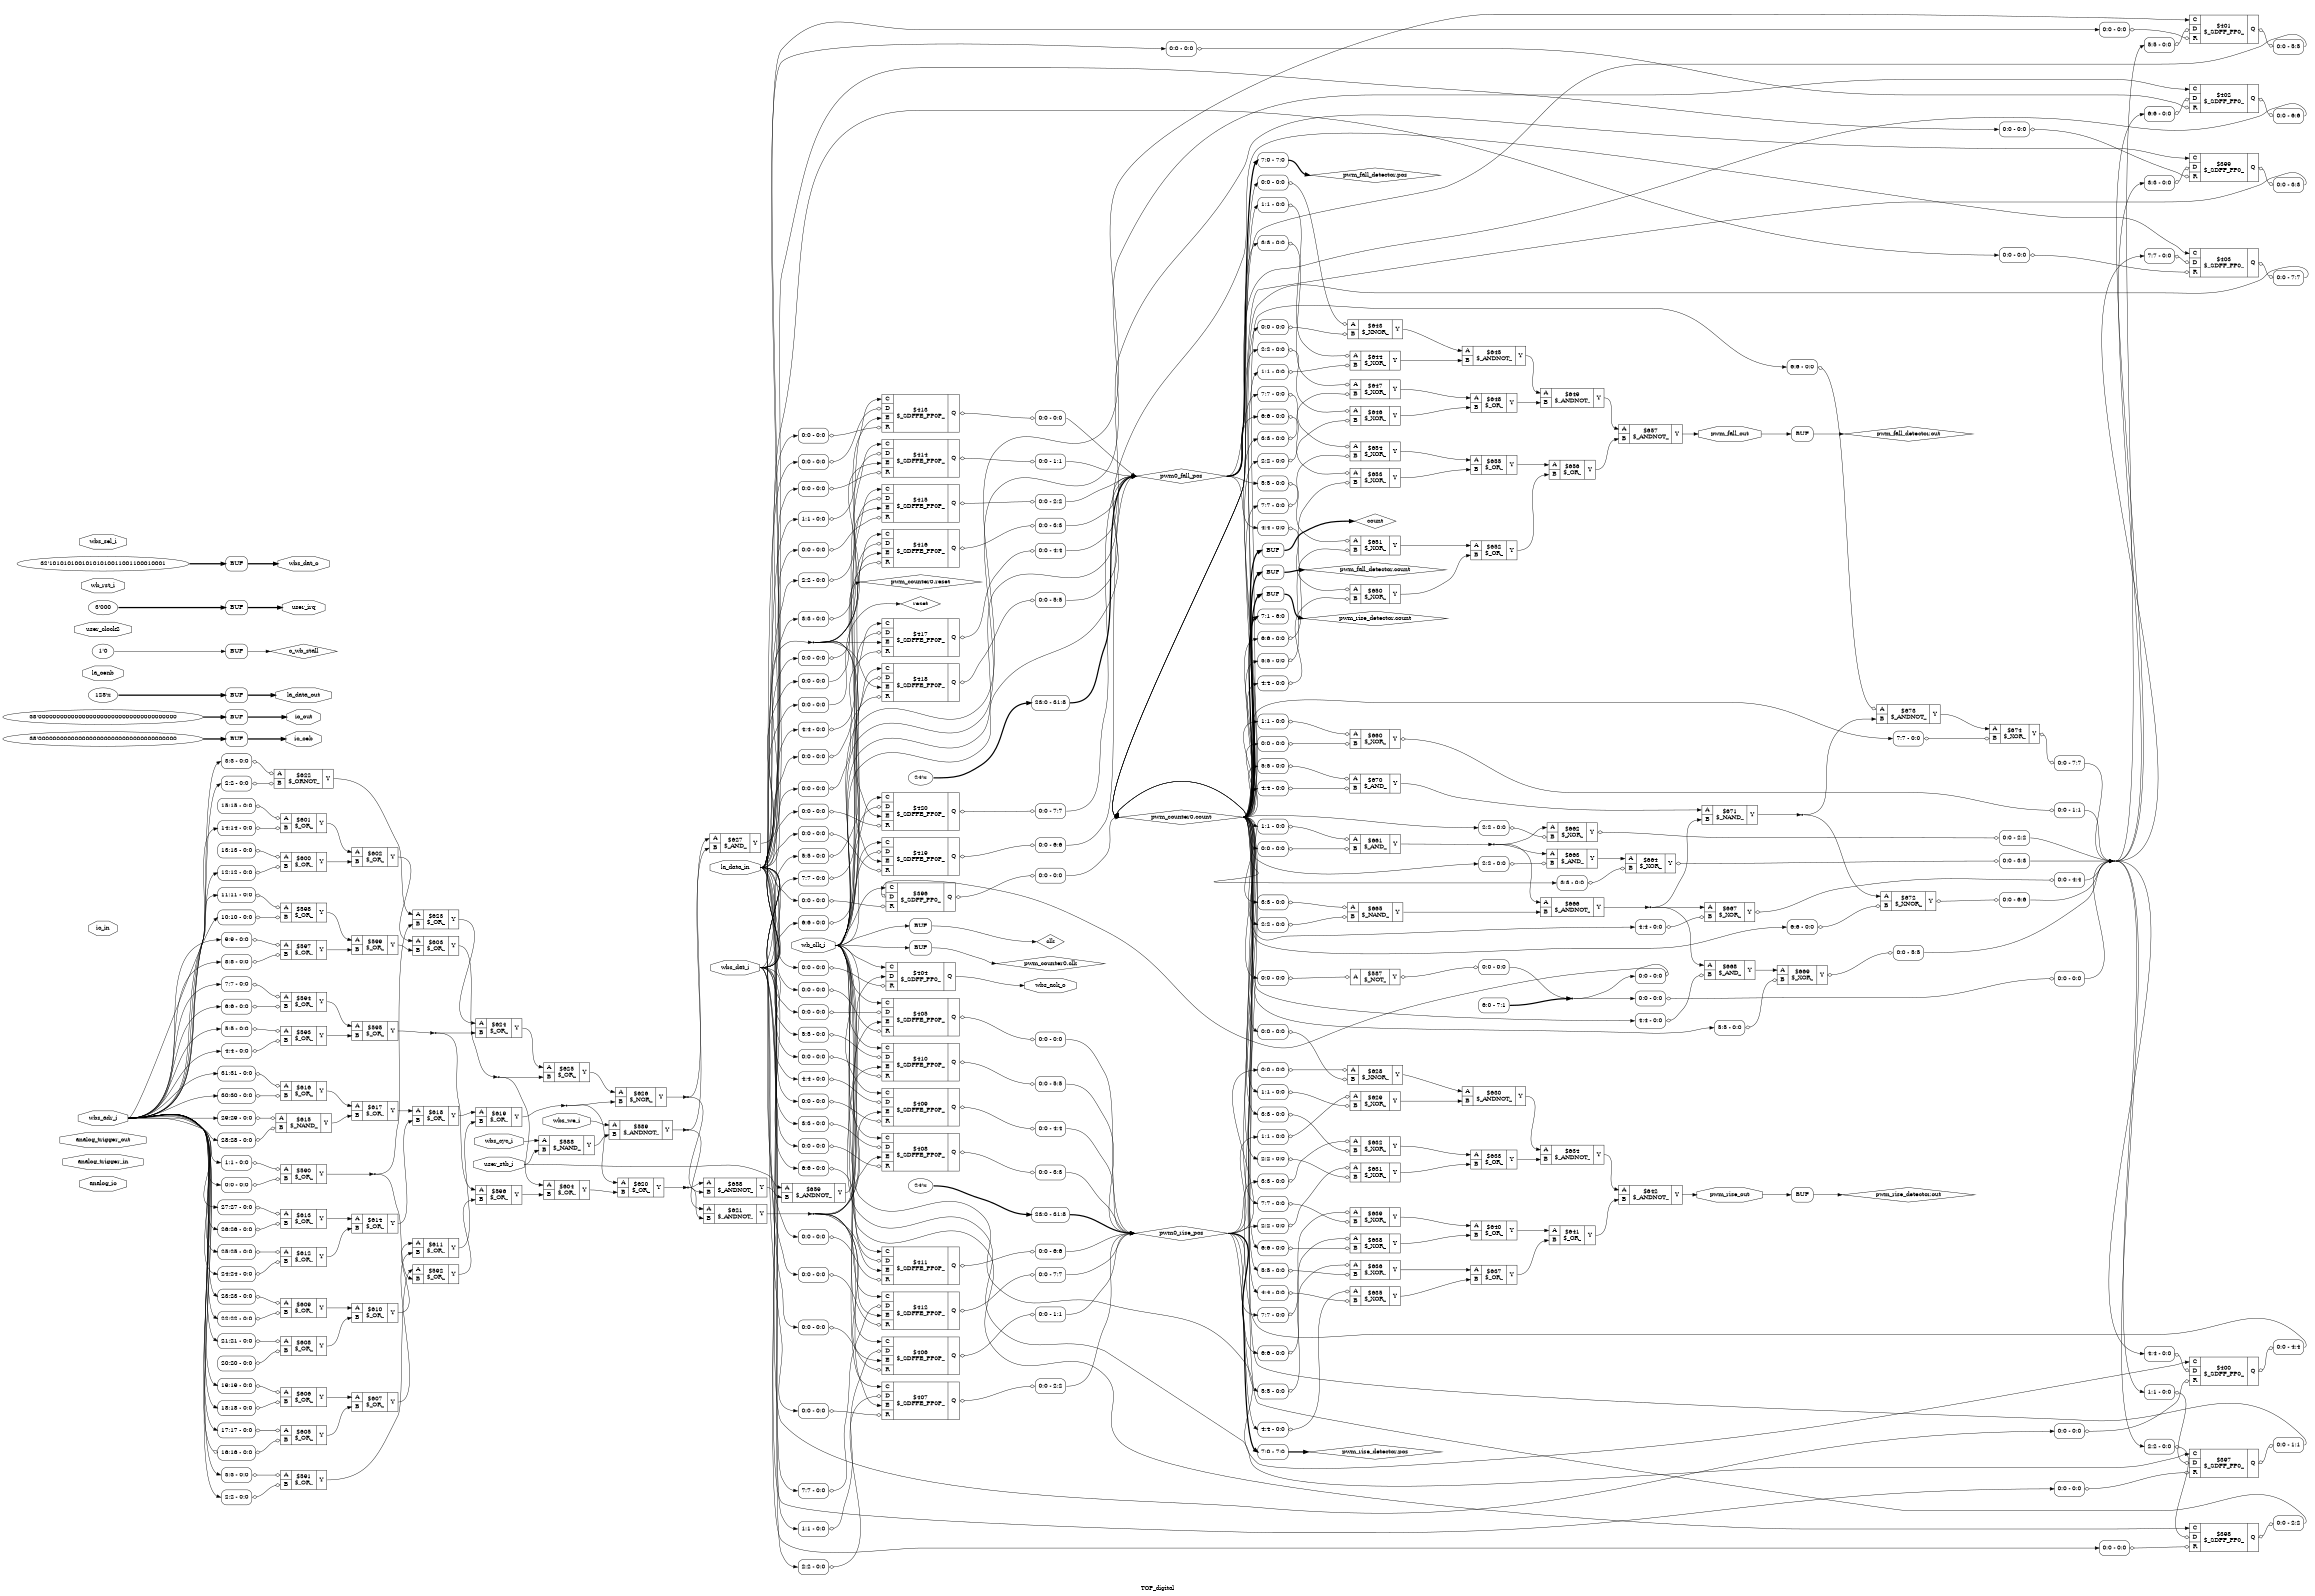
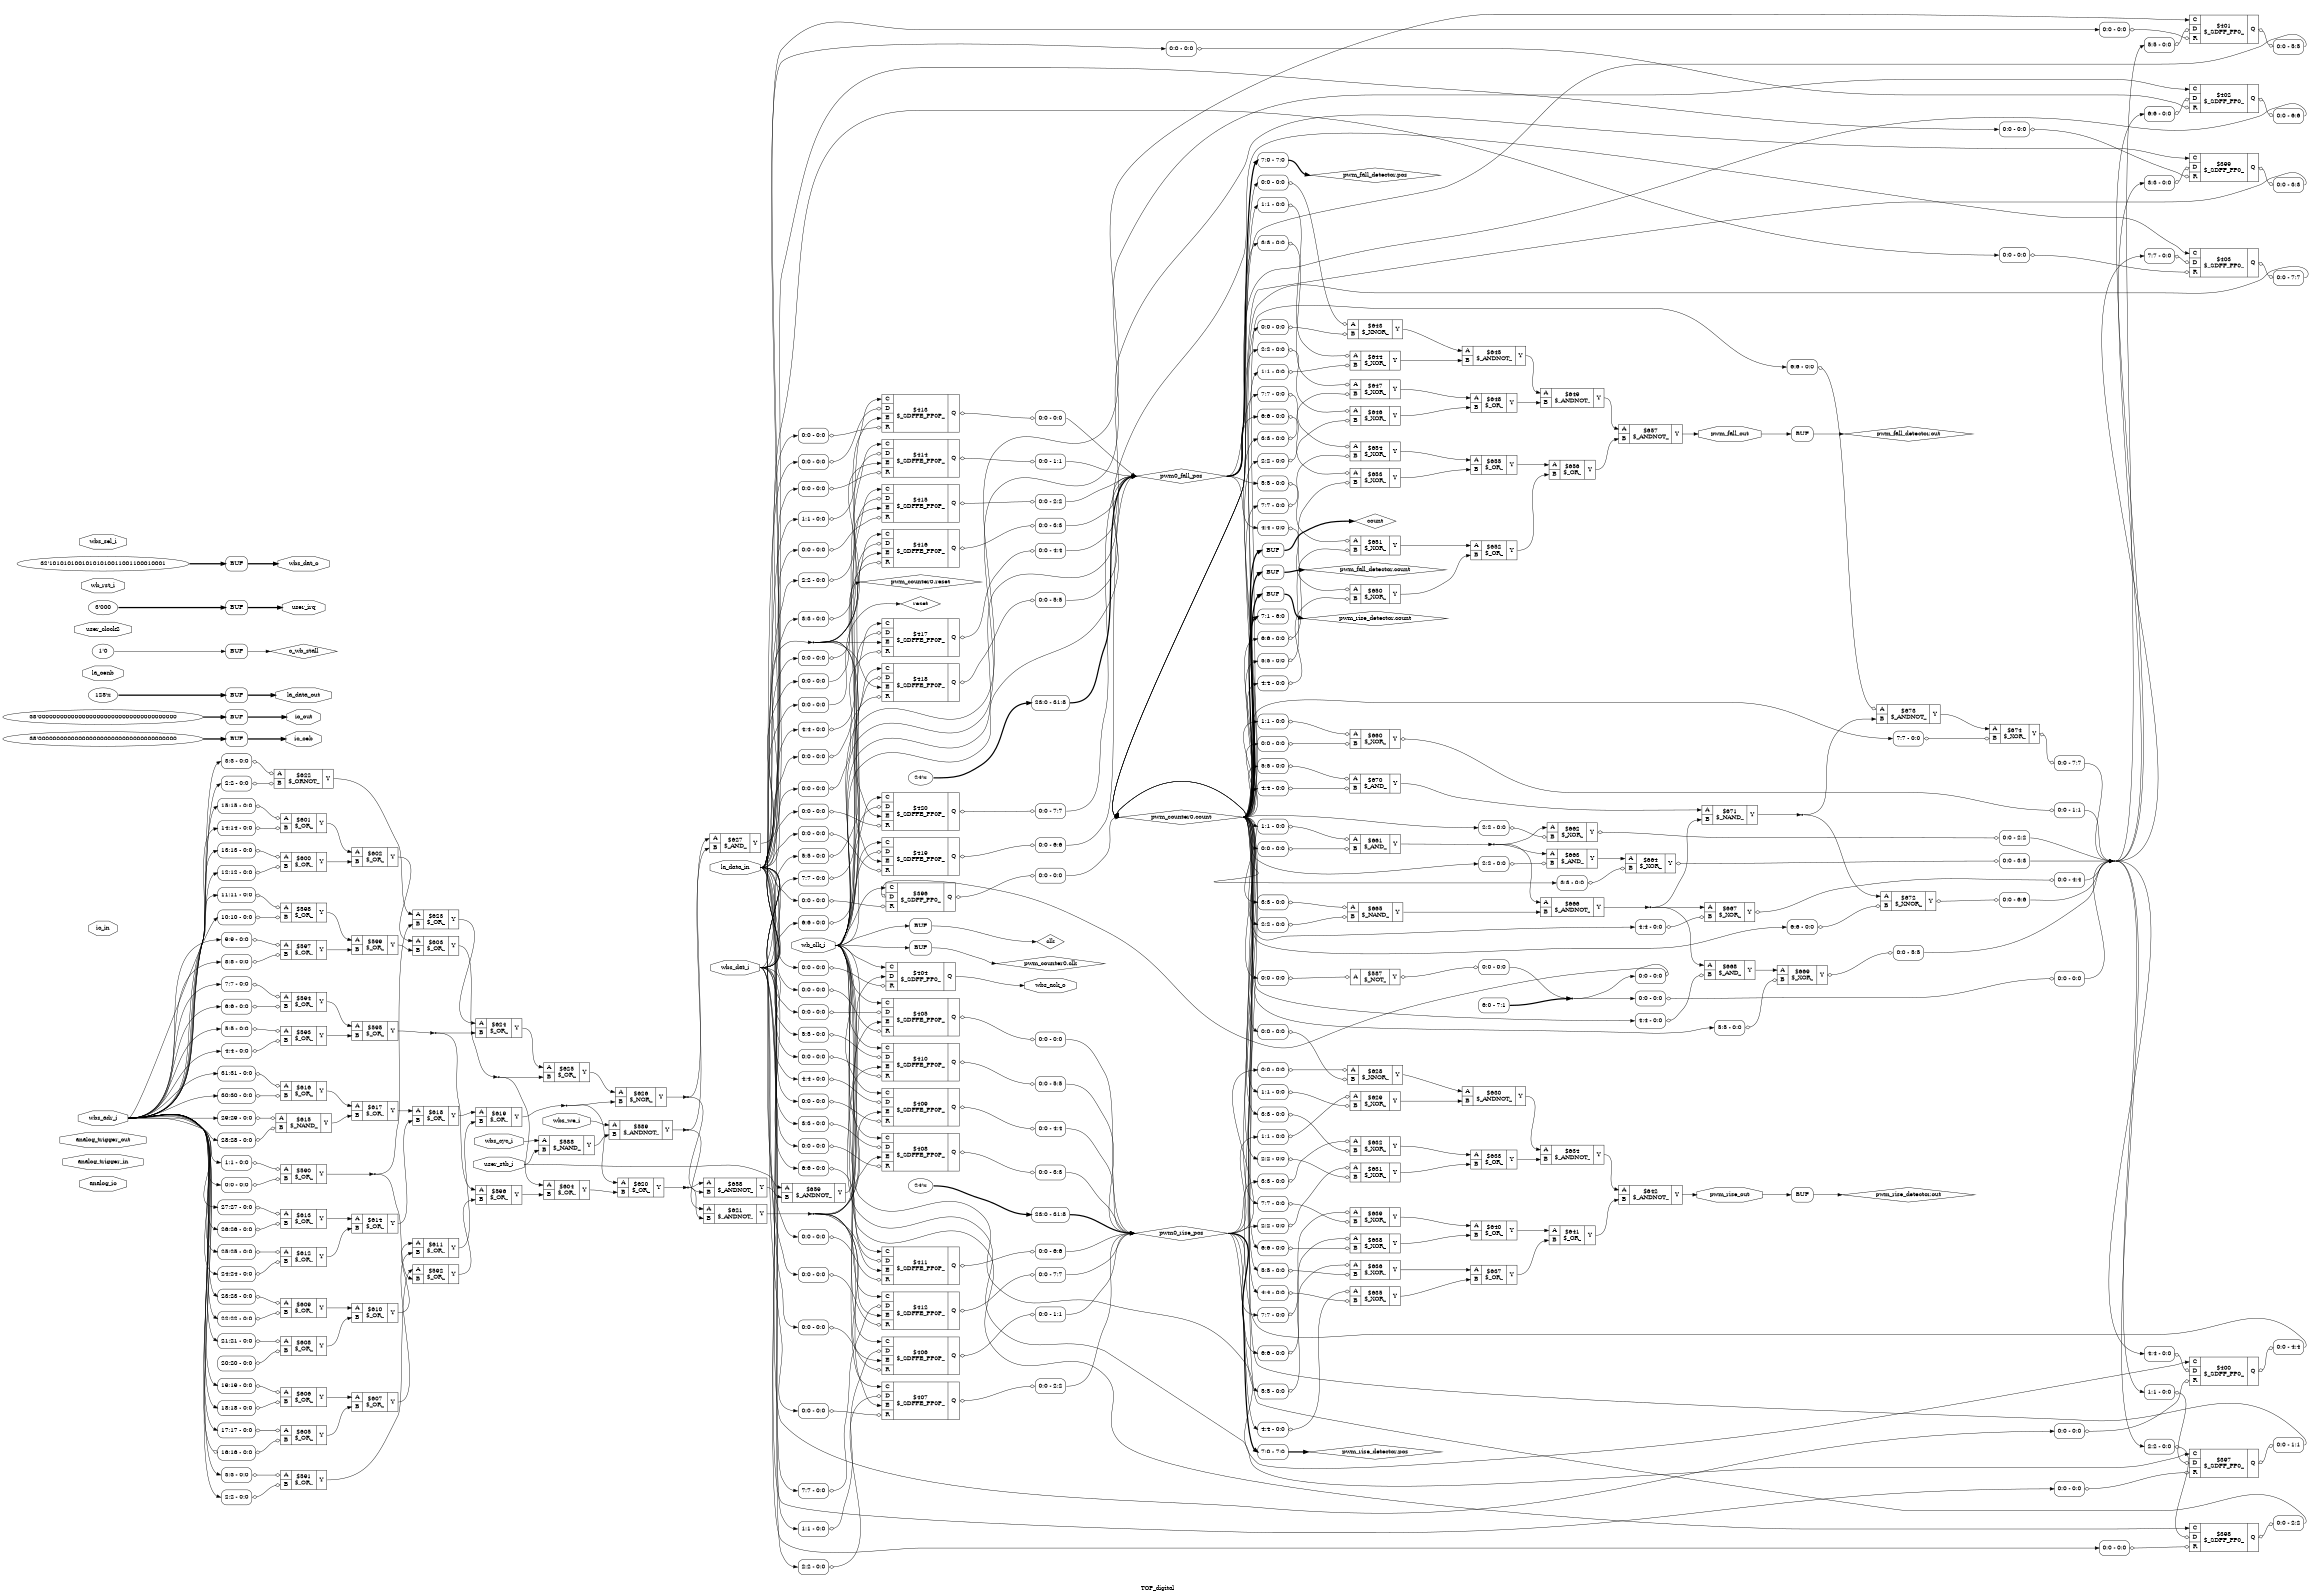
none -> (196, 981)
none -> (194, 1001)
